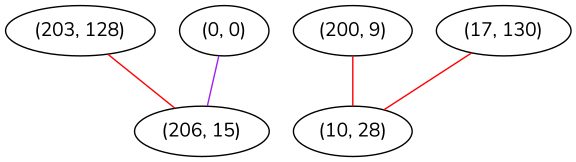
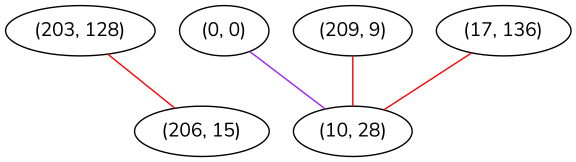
(353, 31) -> (353, 31)
(504, 31) -> (504, 31)
(213, 81) -> (287, 80)
